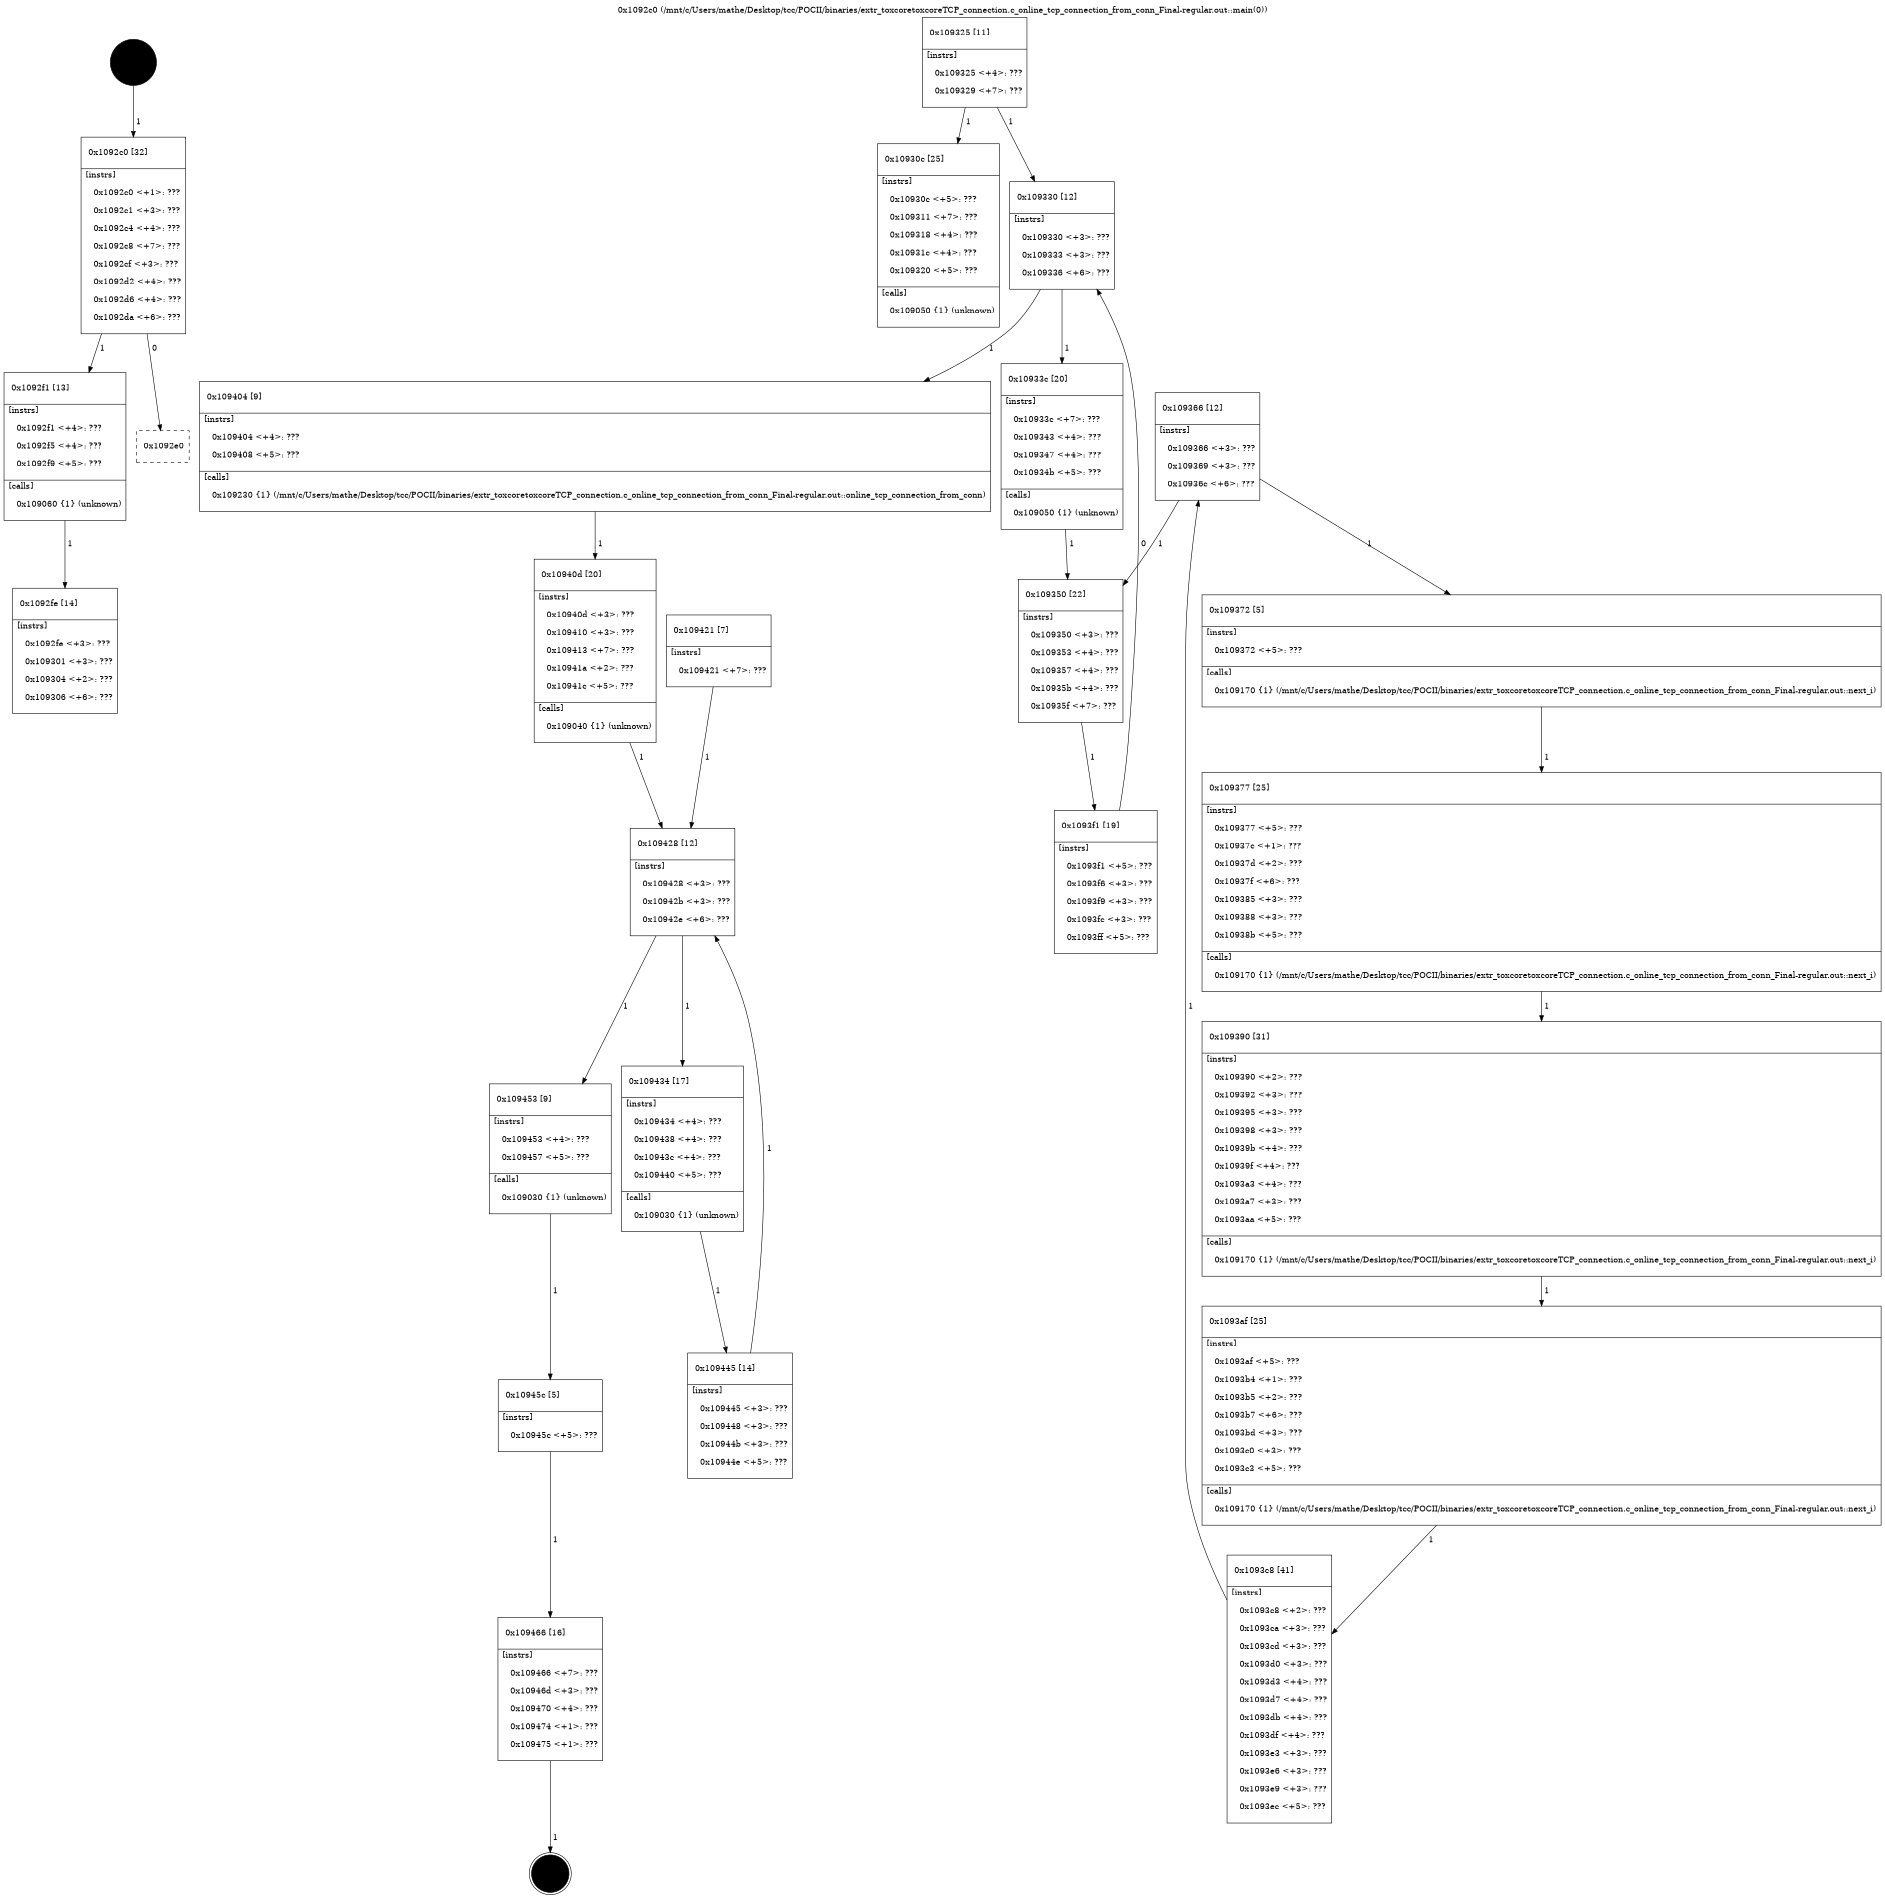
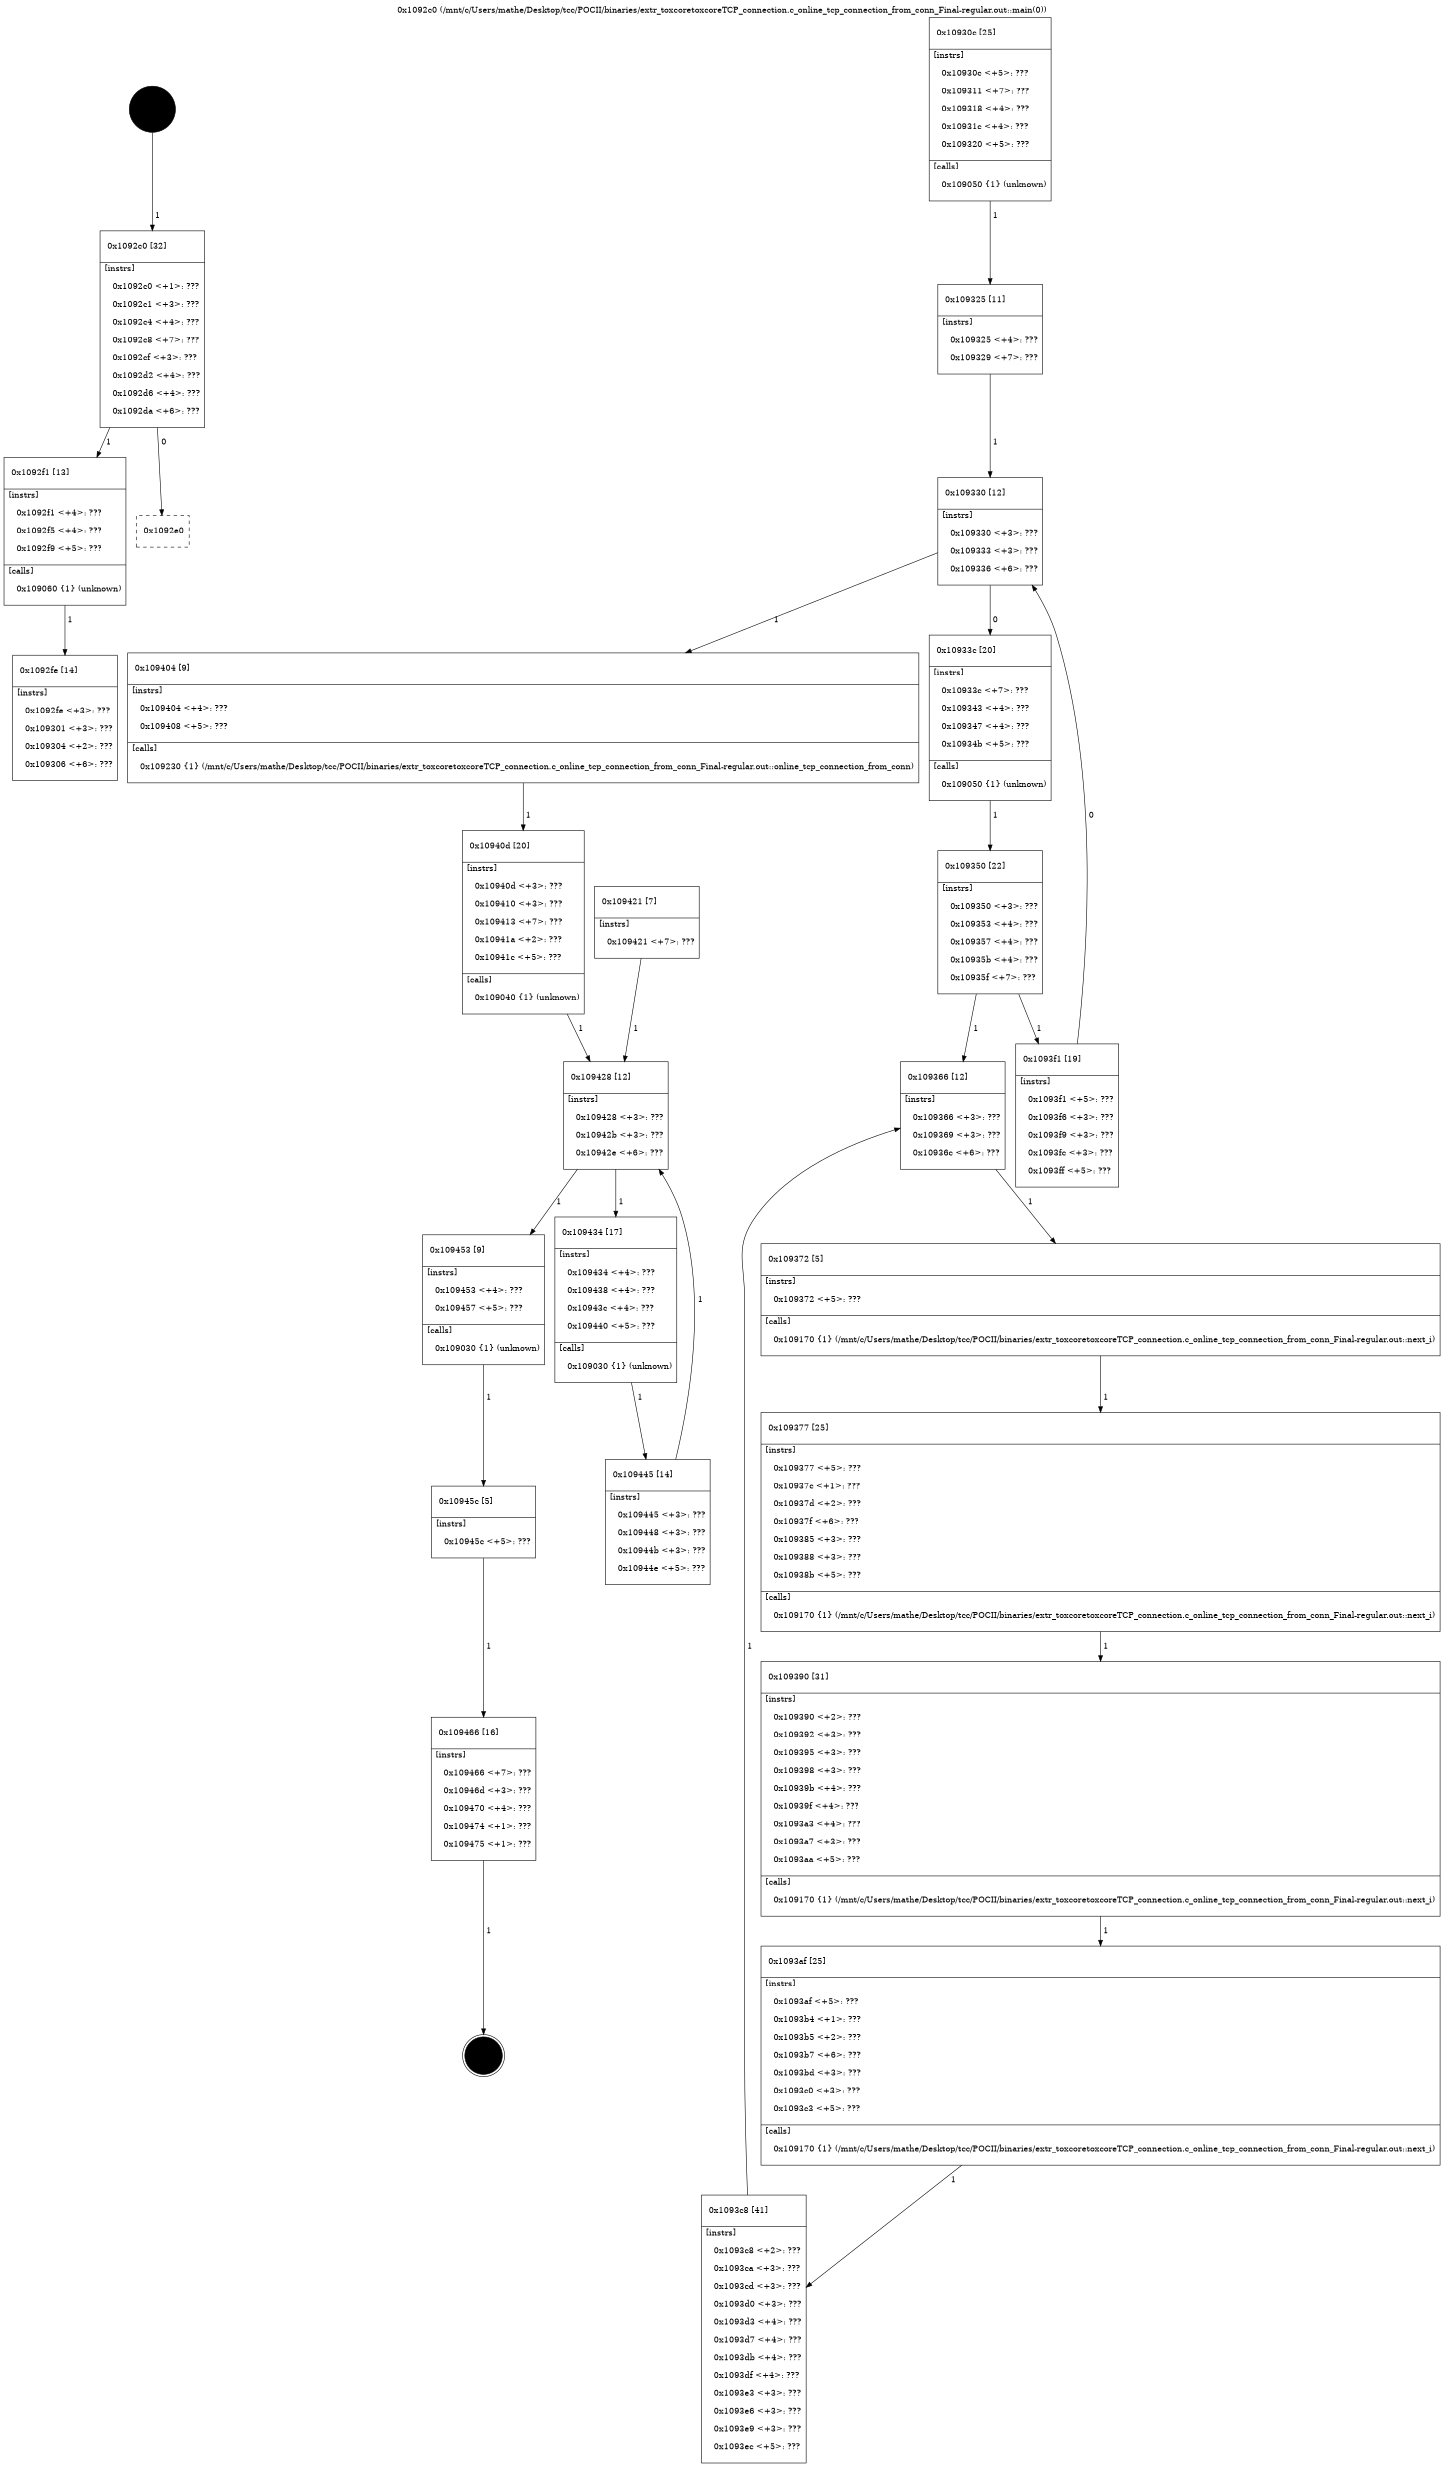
(962, 123) -> (990, 240)
(1066, 349) -> (994, 620)
(1154, 541) -> (970, 1025)
